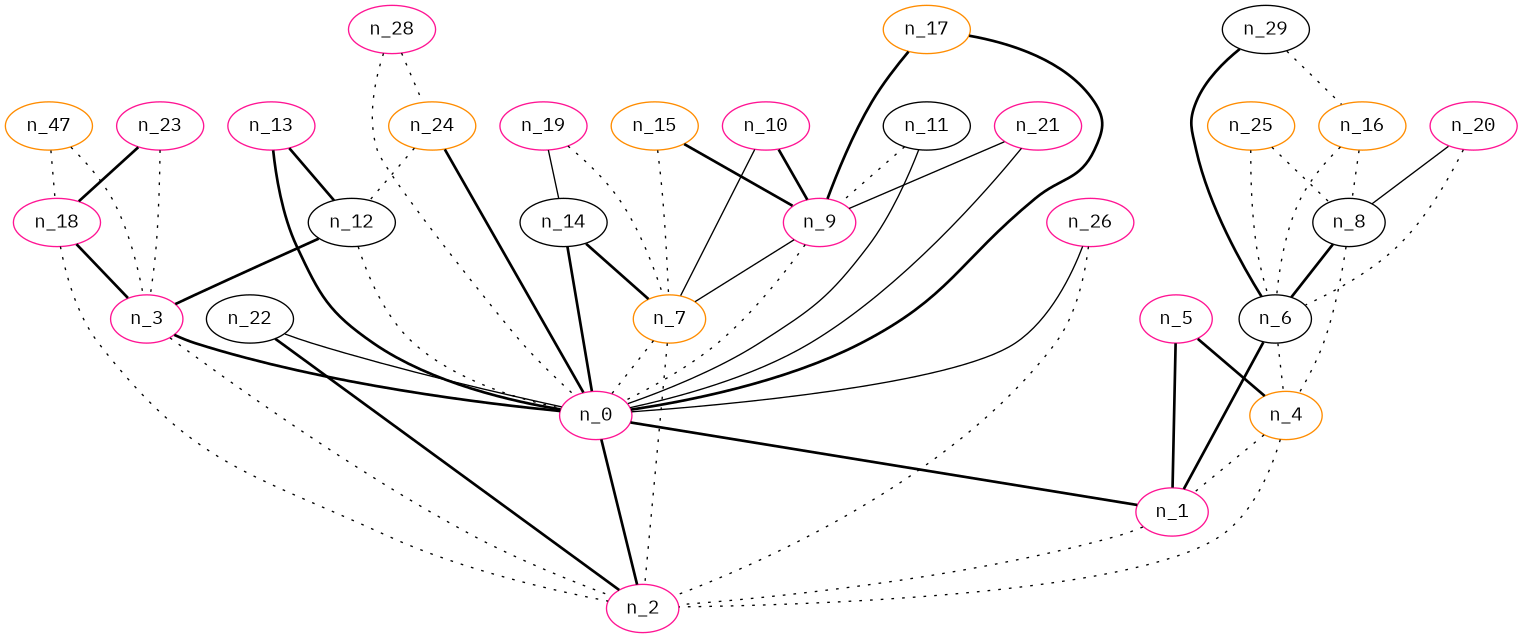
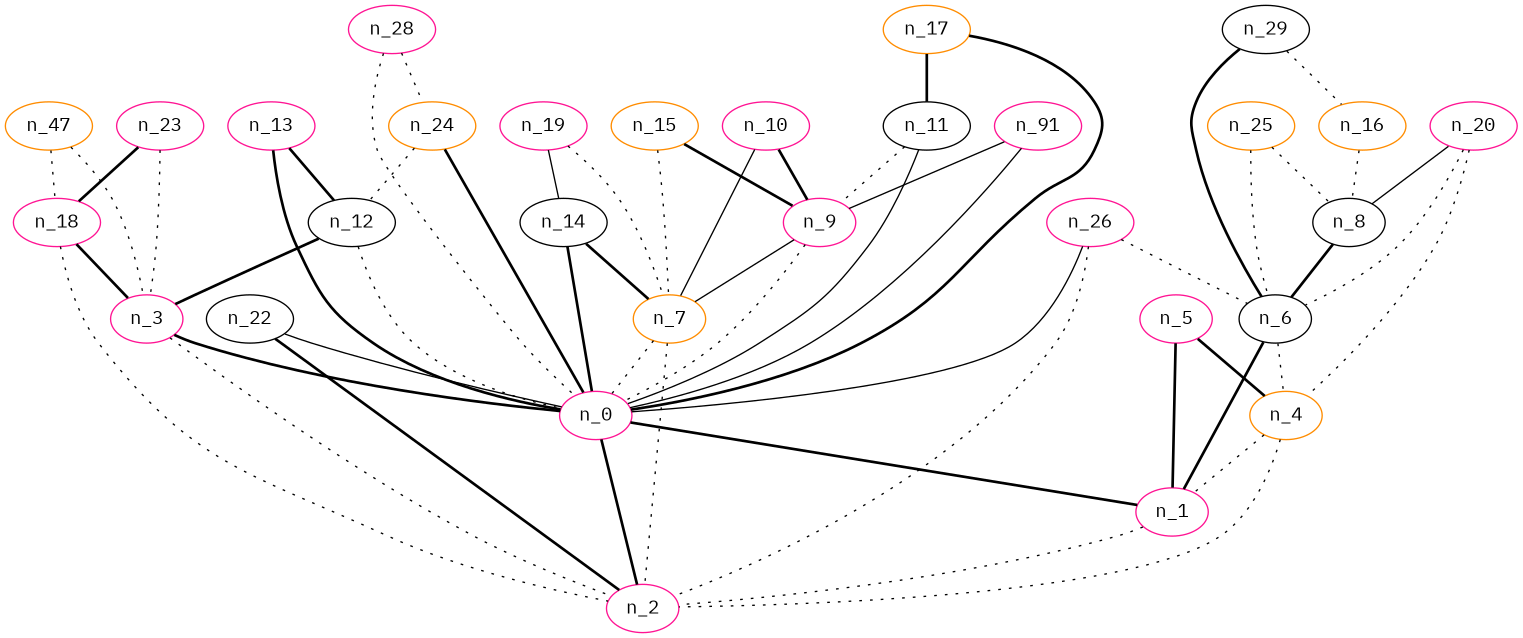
(861, 121) -> (927, 78)
(1038, 126) -> (1038, 126)
(1294, 214) -> (1184, 271)
(1330, 322) -> (1409, 286)
